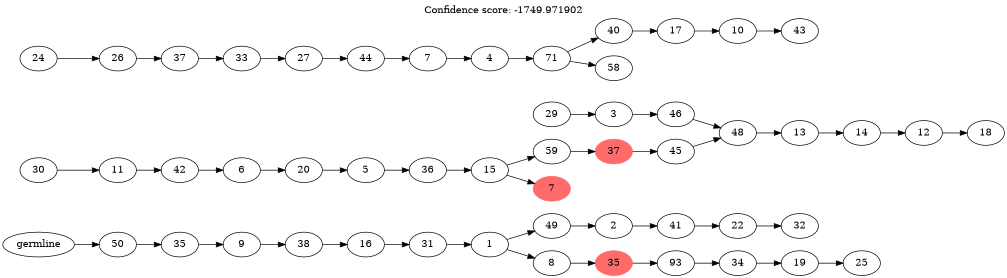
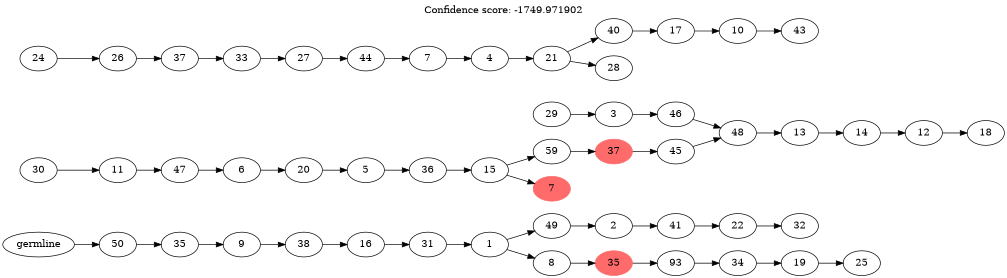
(552, 59) -> (552, 59)
(614, 68) -> (614, 68)
(180, 170) -> (180, 170)
